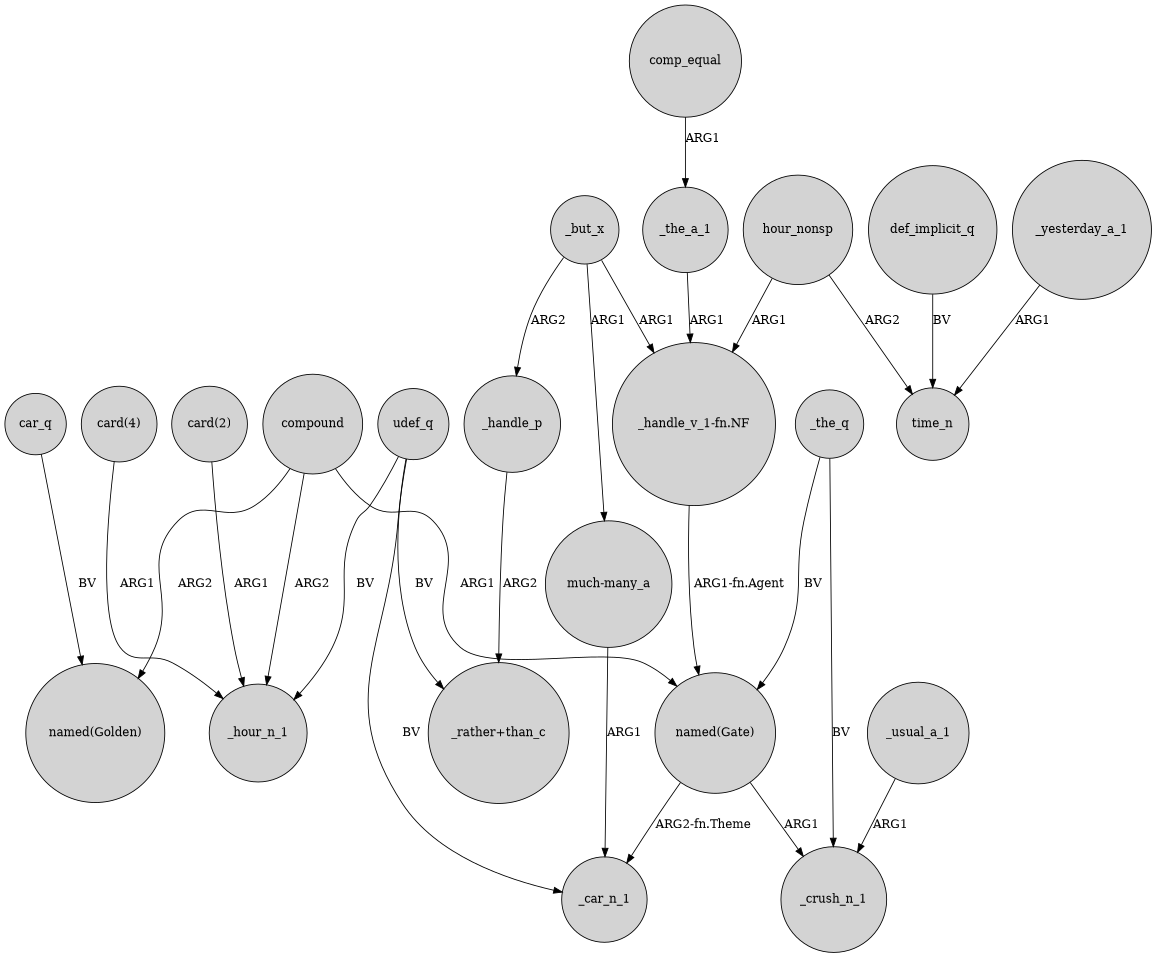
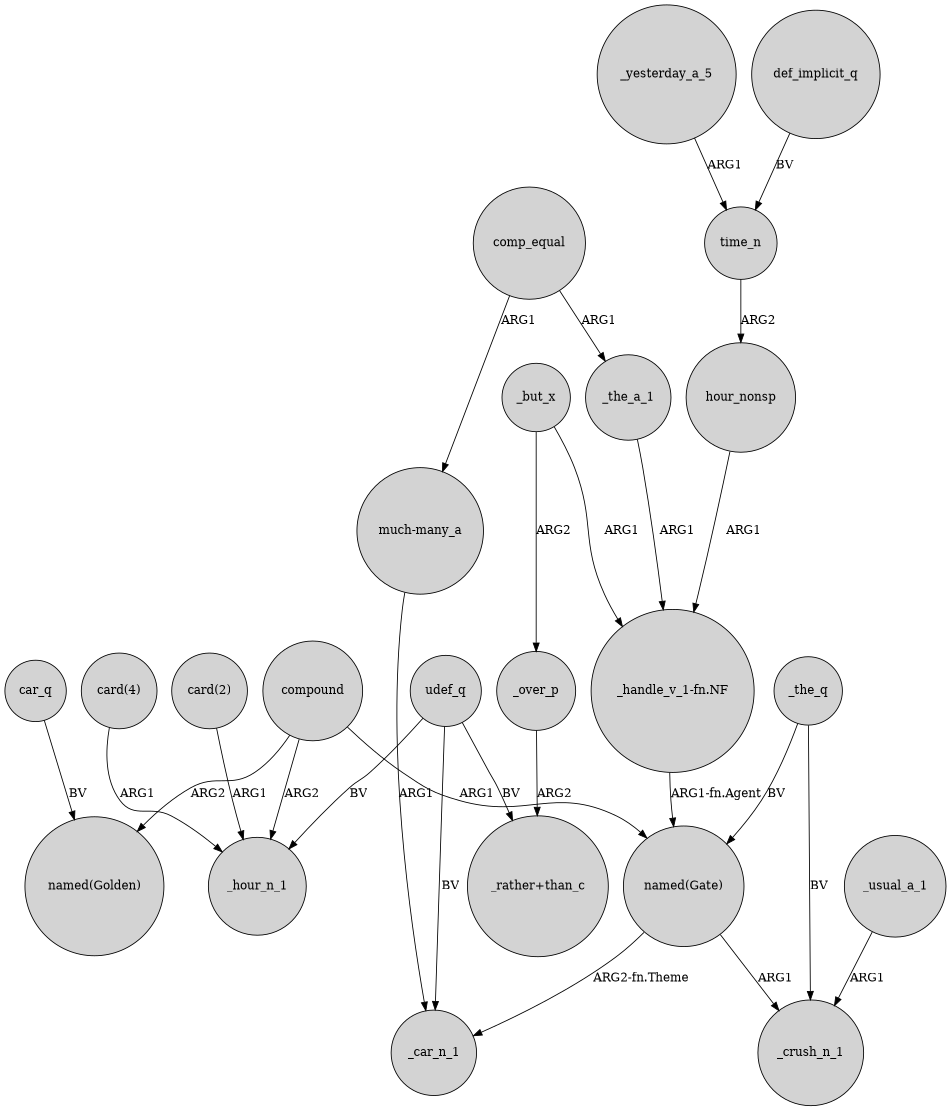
(1082, 230) -> (667, 74)
(868, 331) -> (741, 307)
(595, 388) -> (478, 380)
(512, 424) -> (536, 691)
